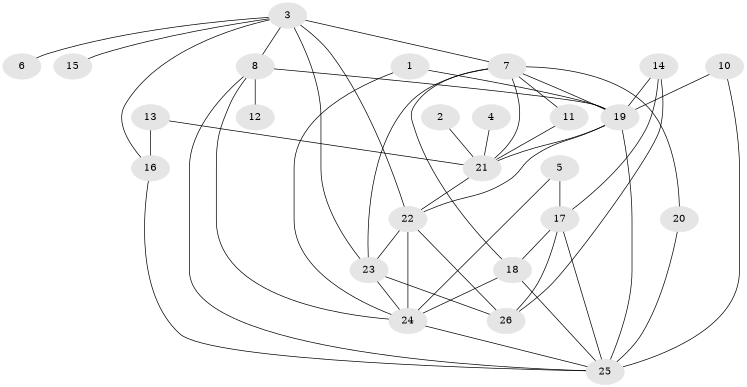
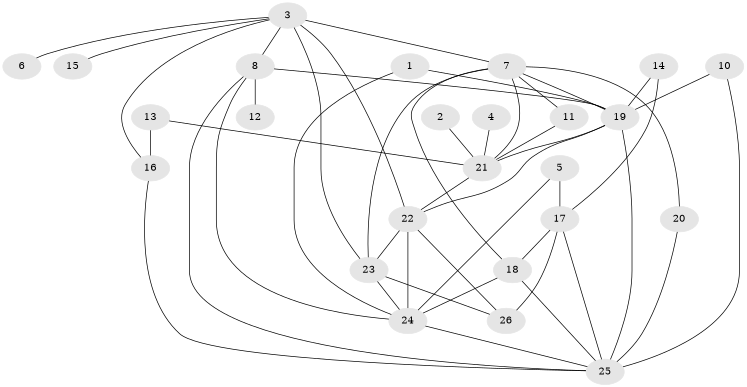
(612, 207) -> none
